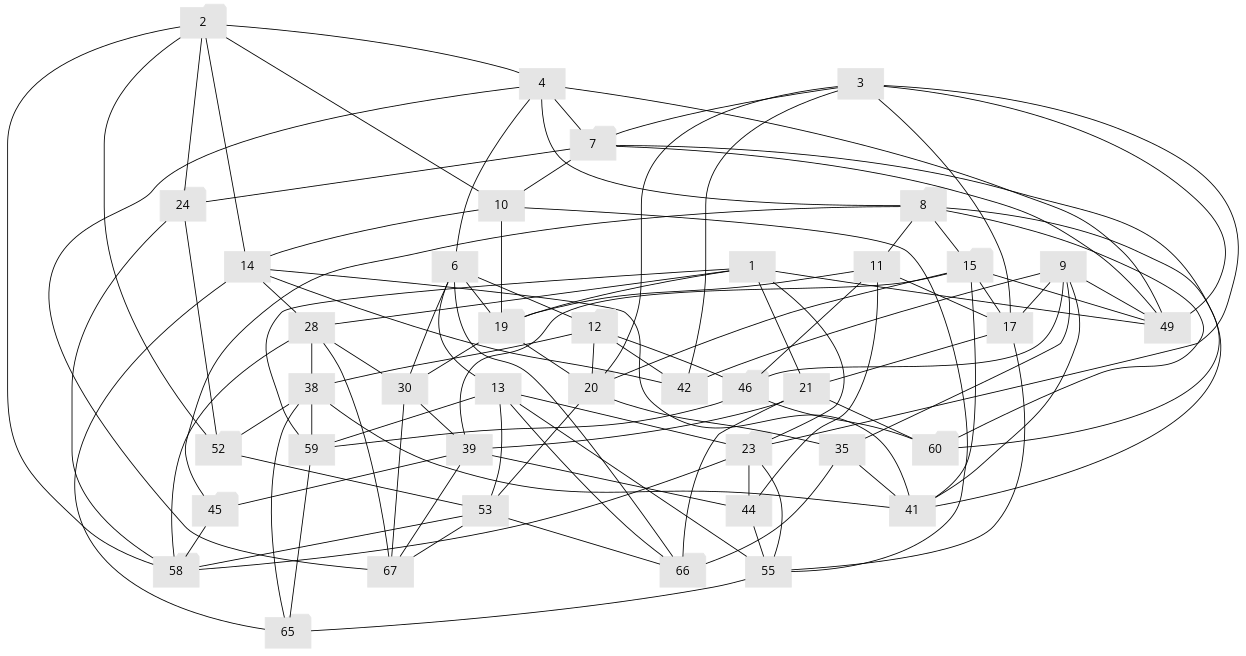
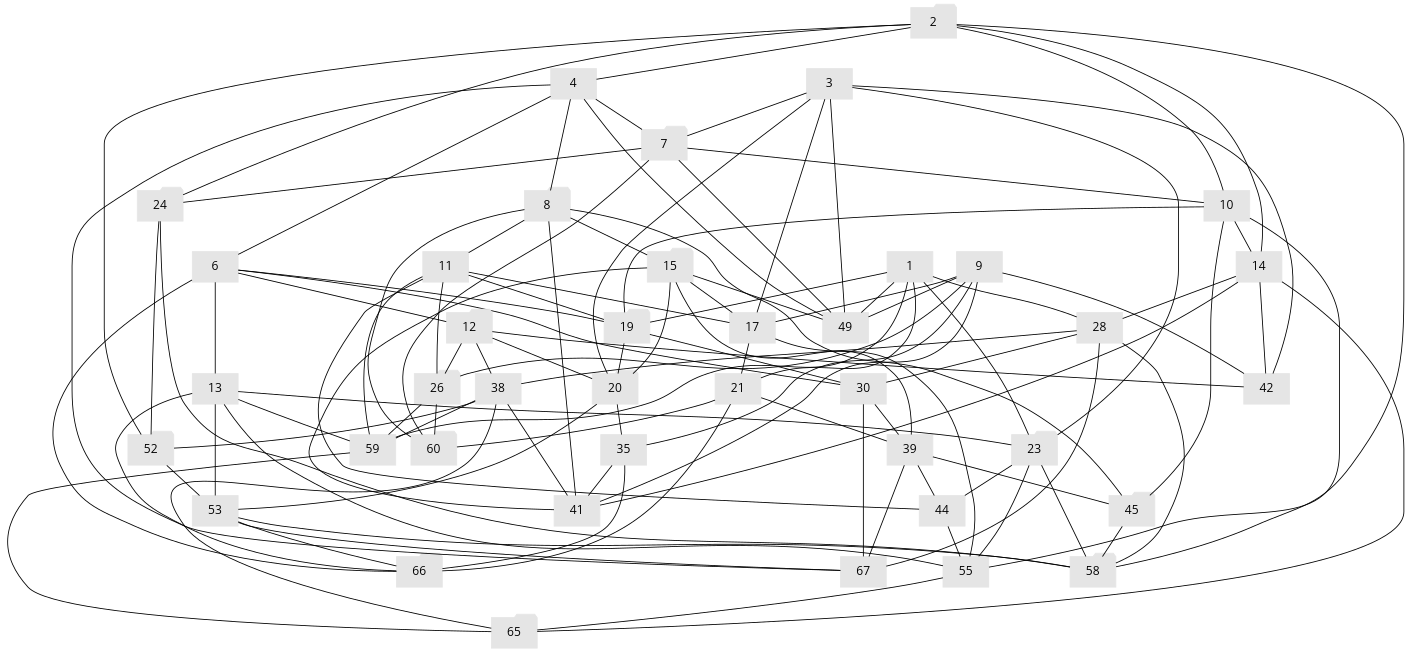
none -> (1211, 368)
none -> (364, 376)
(746, 389) -> (437, 389)
